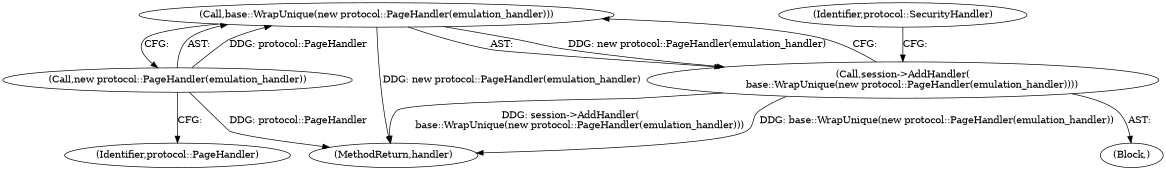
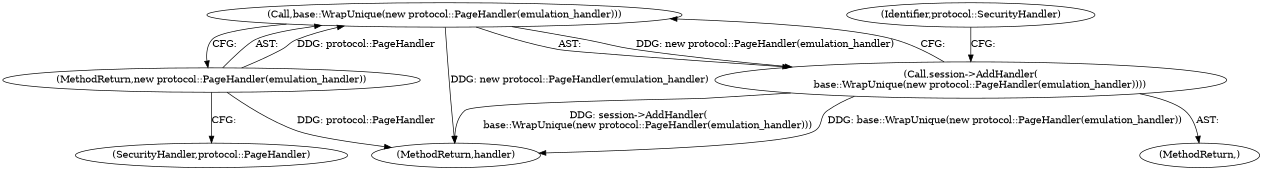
(178, 80) -> (212, 80)
(178, 155) -> (212, 155)
(1132, 155) -> (1200, 155)
